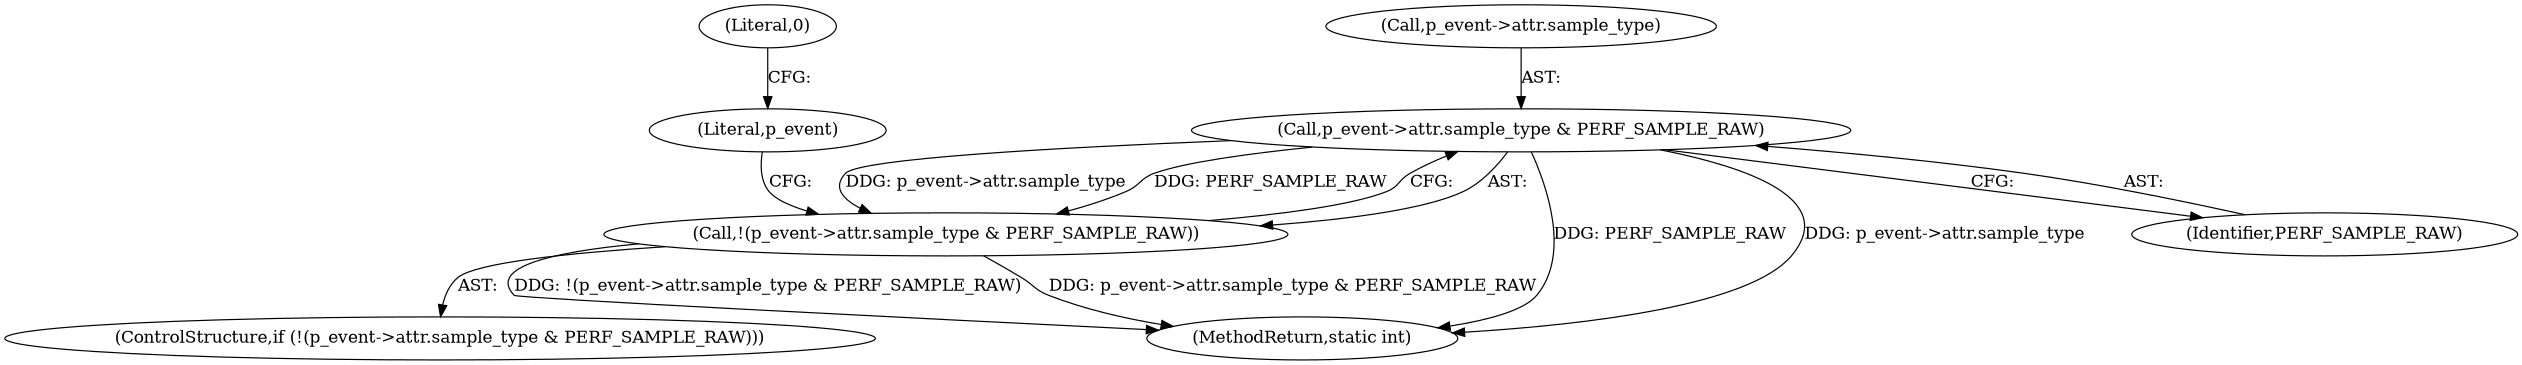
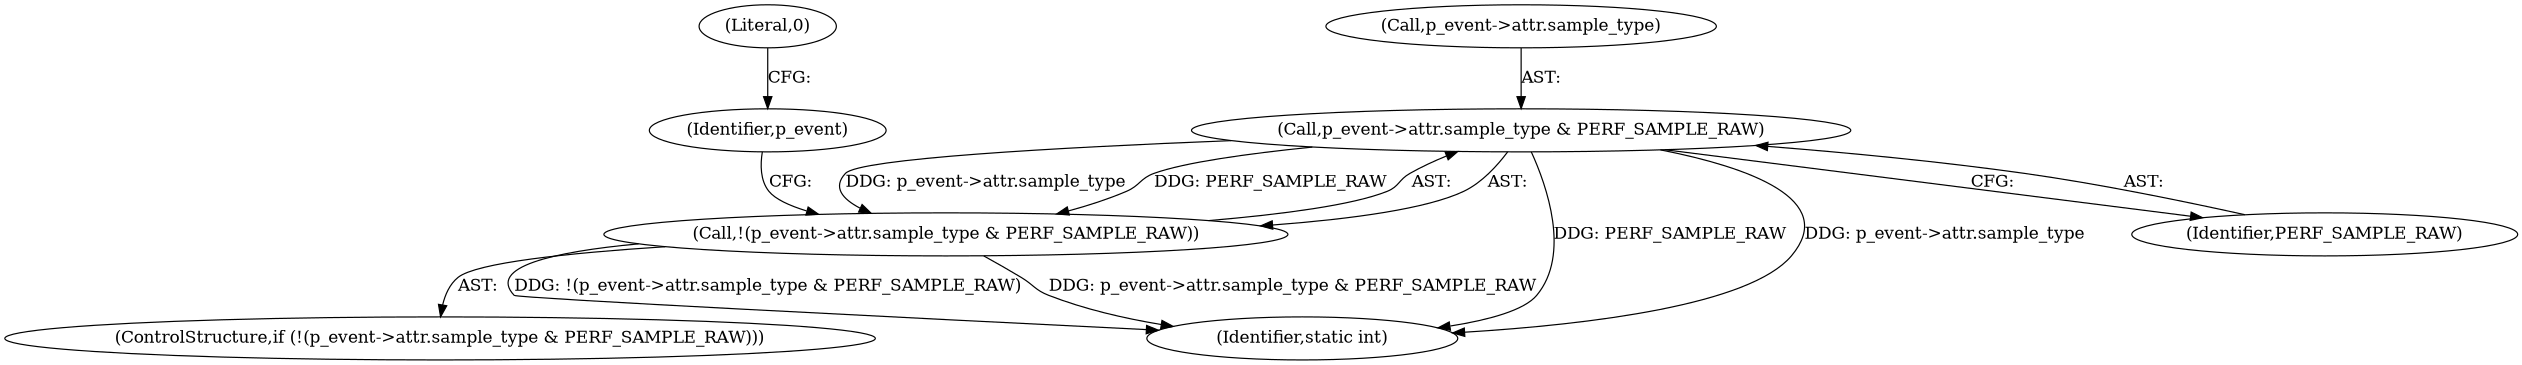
(768, 130) -> (768, 130)
(1434, 182) -> (1434, 182)
(1302, 338) -> (1302, 338)
